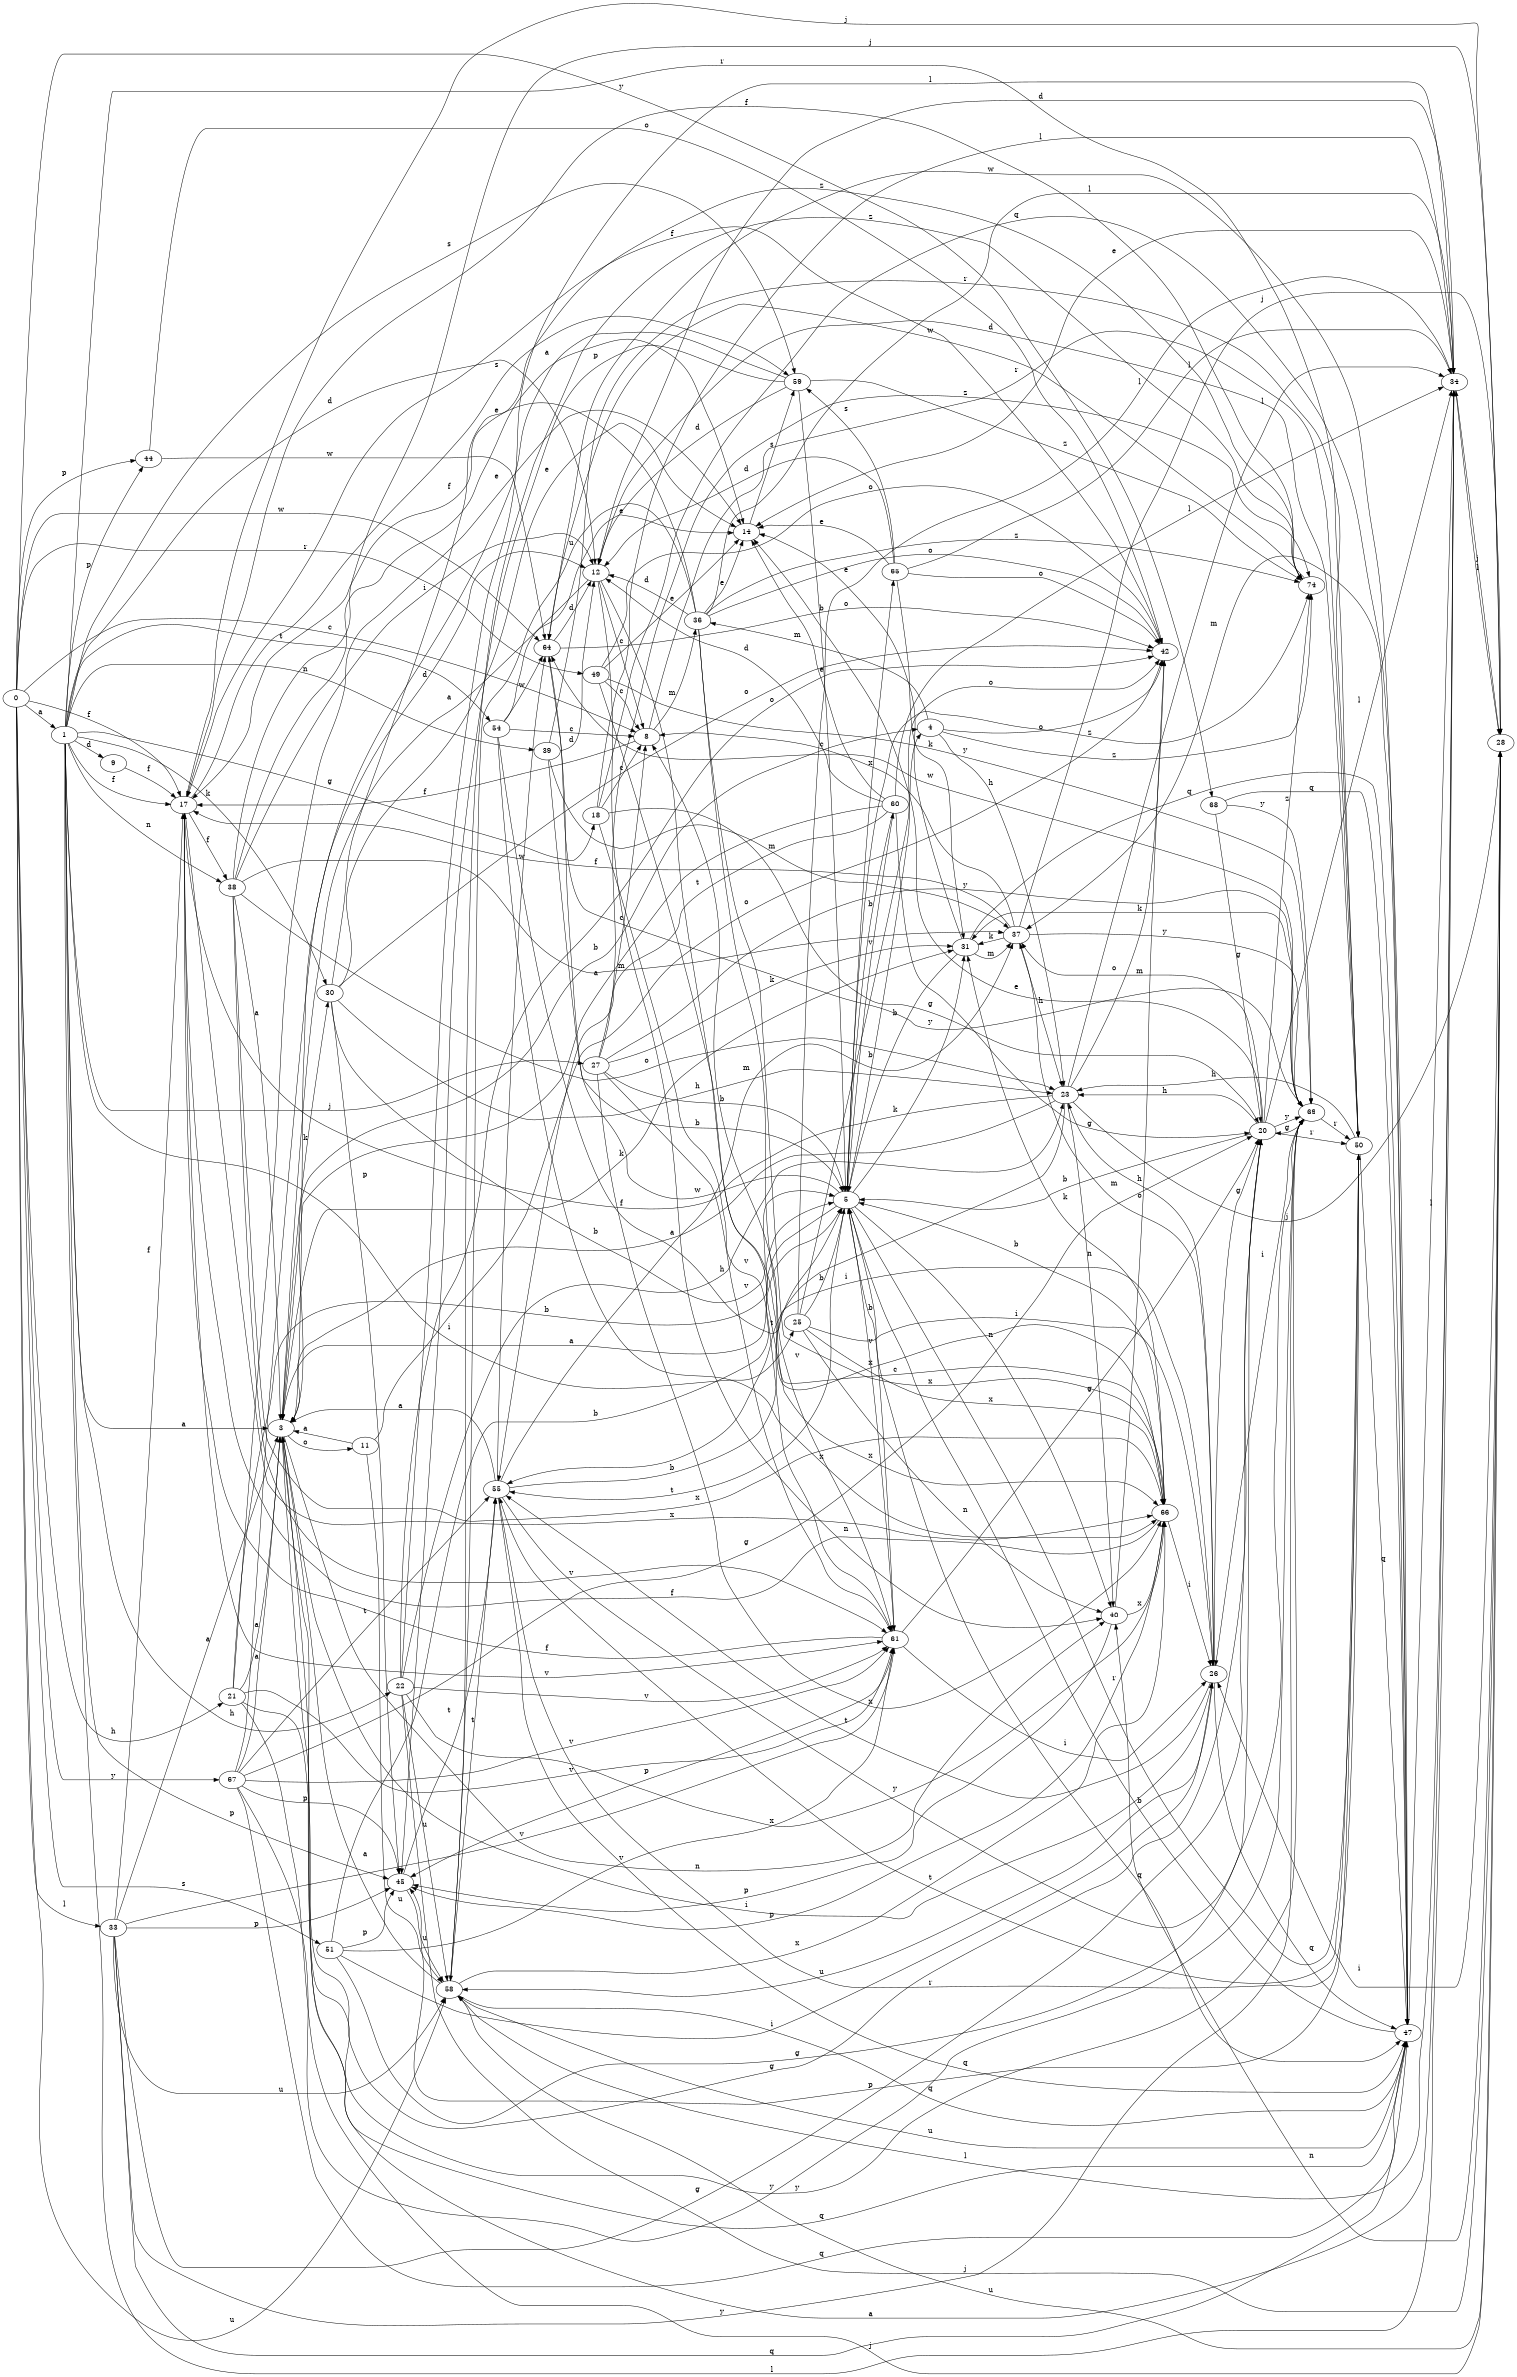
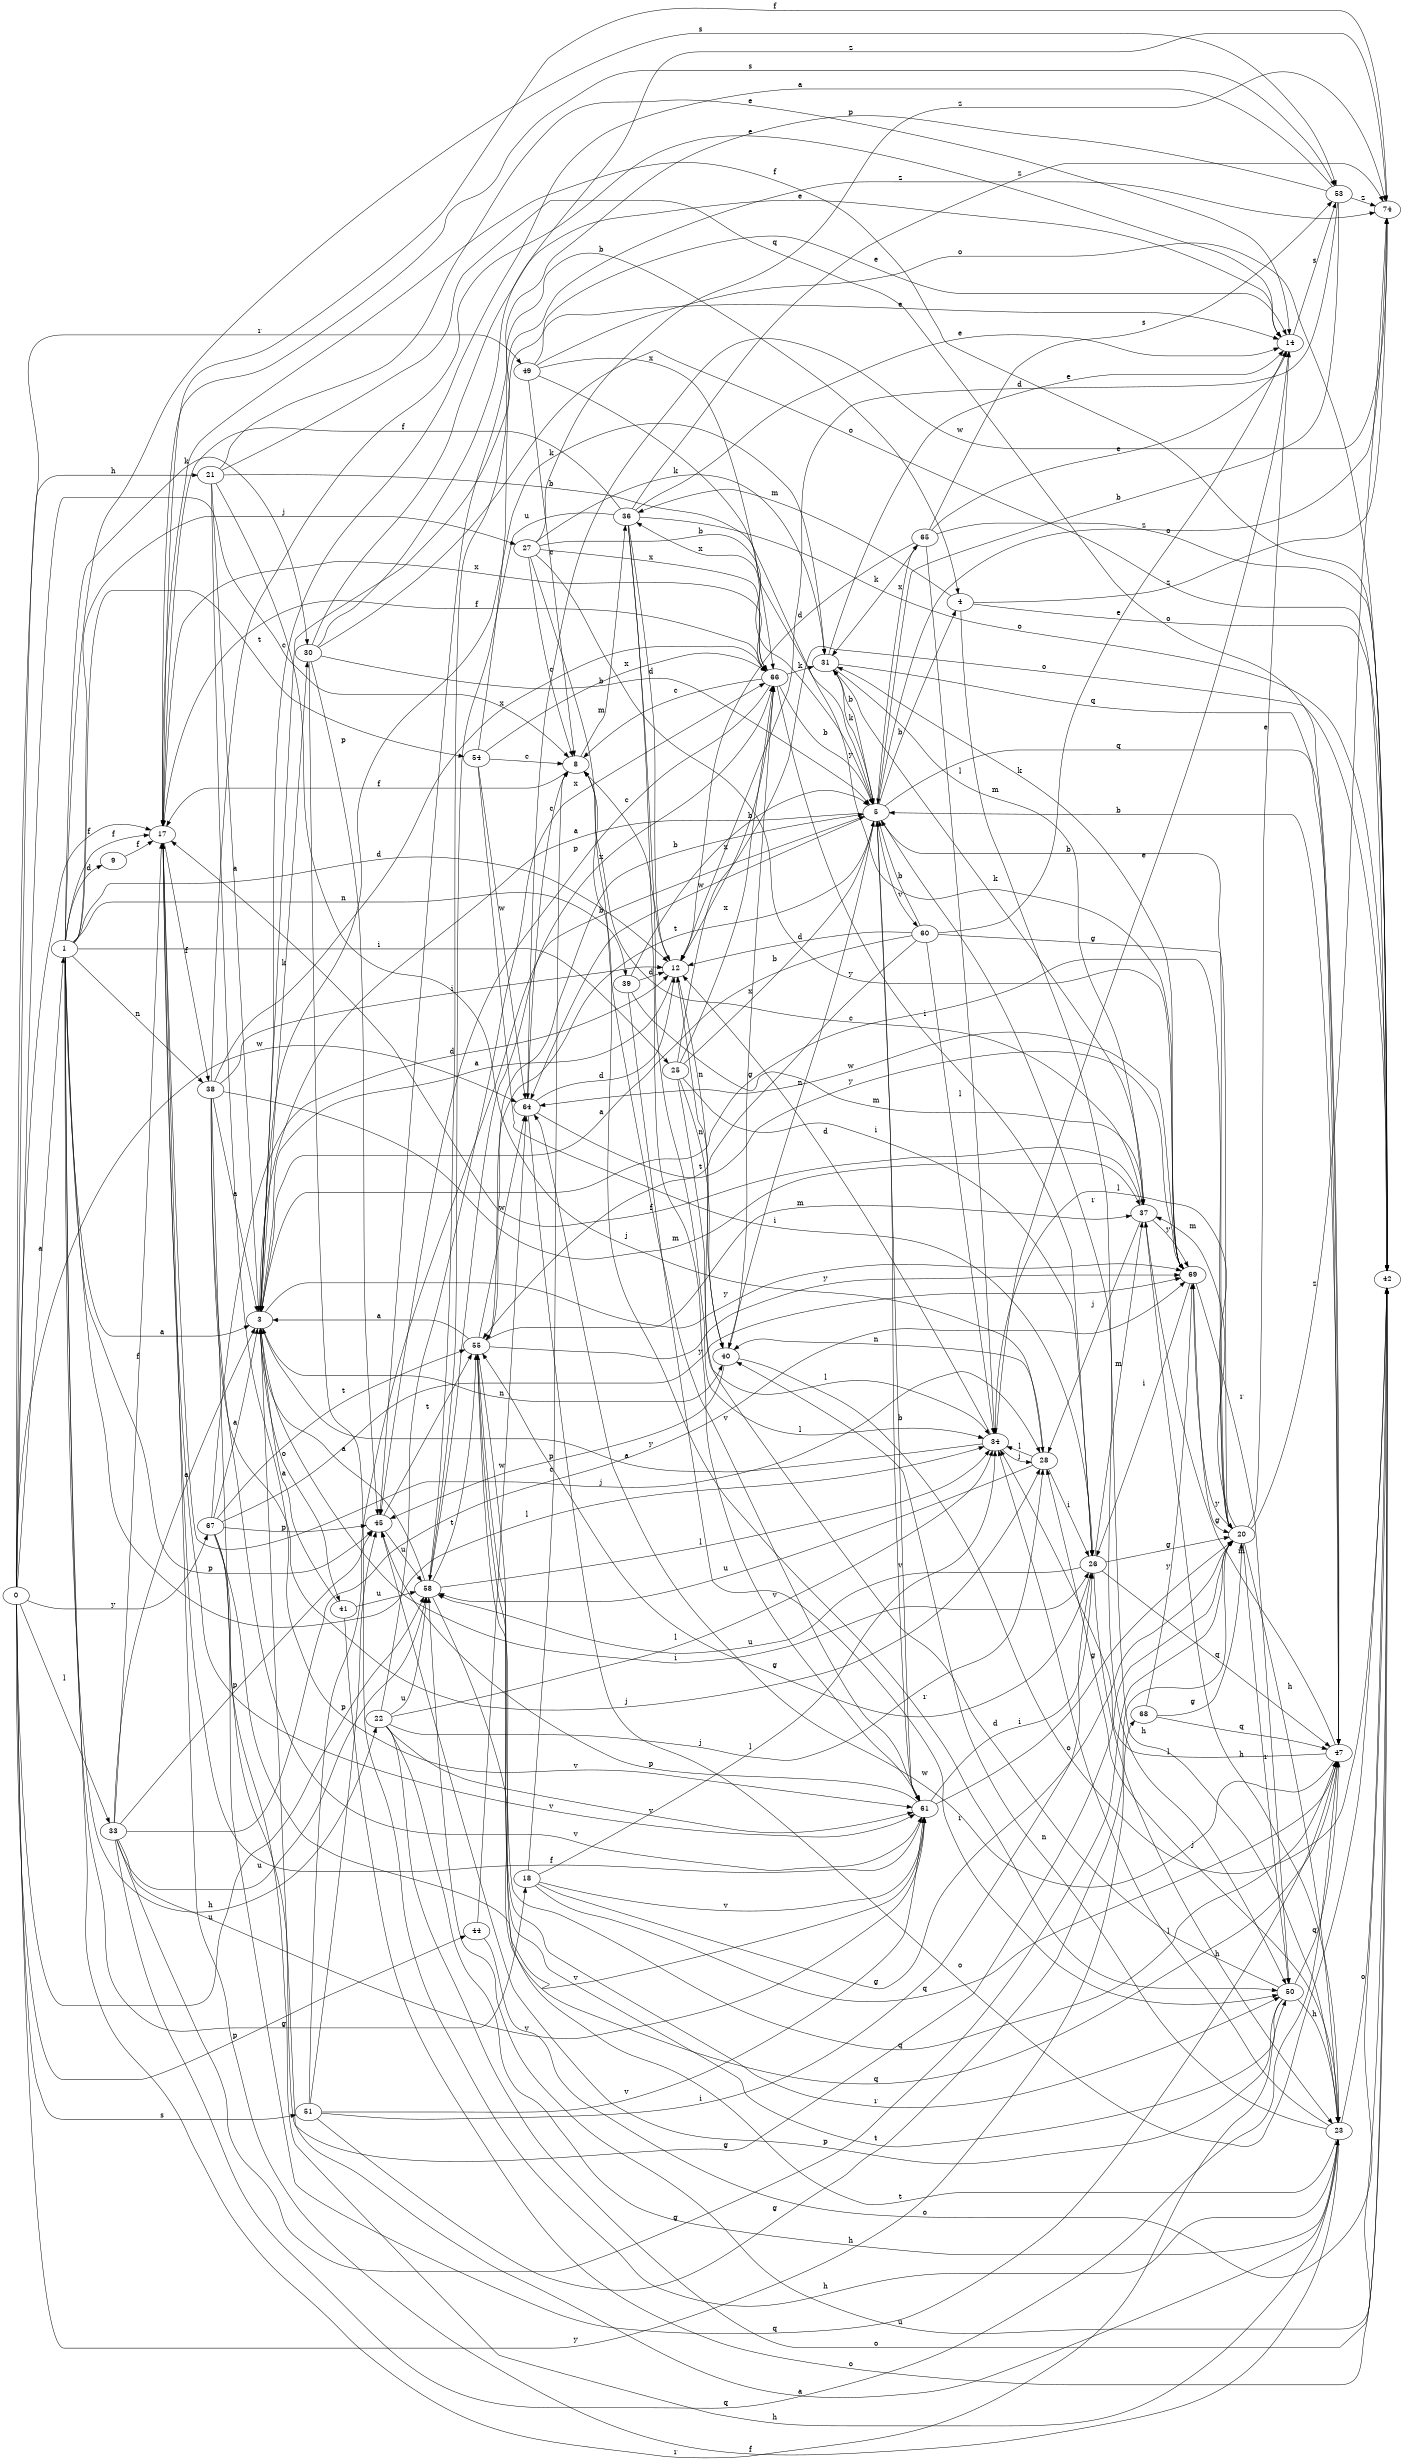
(797, 382) -> (1339, 194)
(83, 593) -> none
none -> (537, 936)
(647, 1061) -> (775, 2418)
(774, 1211) -> (748, 561)
(365, 1446) -> (344, 1609)
(846, 1721) -> (775, 1665)
(960, 2143) -> (1174, 2329)
